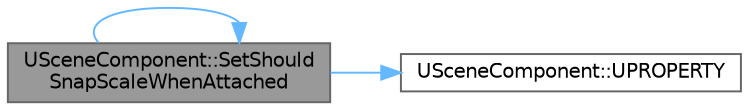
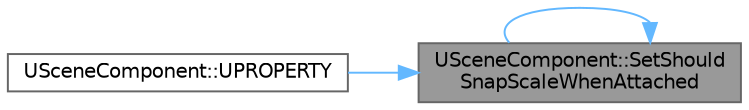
(356, 73) -> (373, 73)
